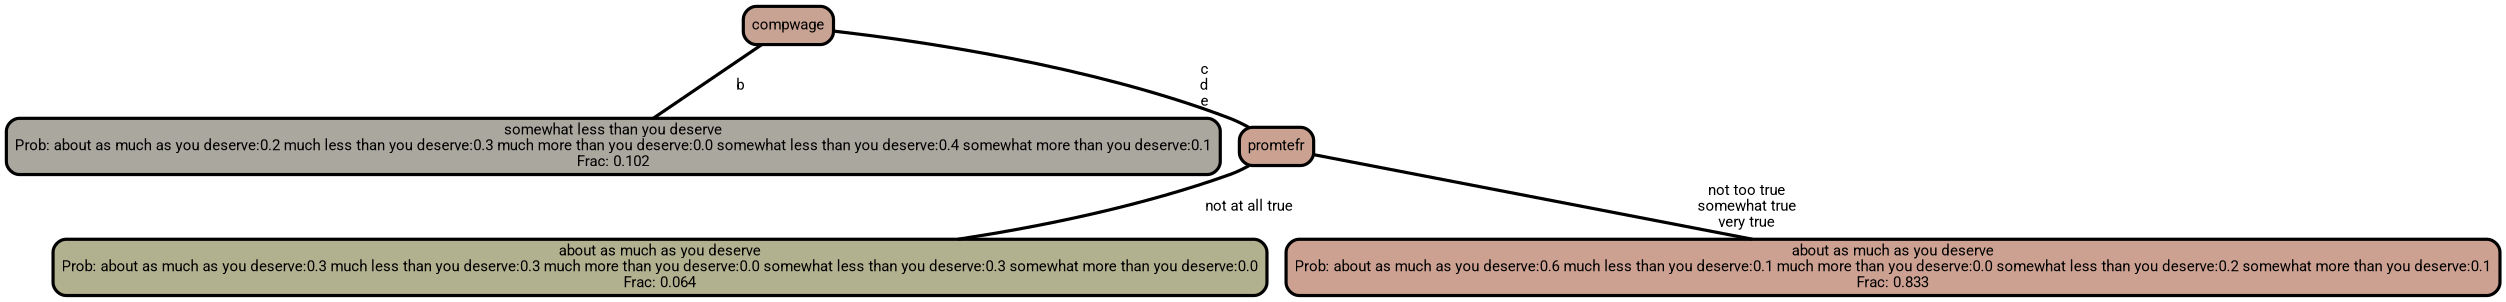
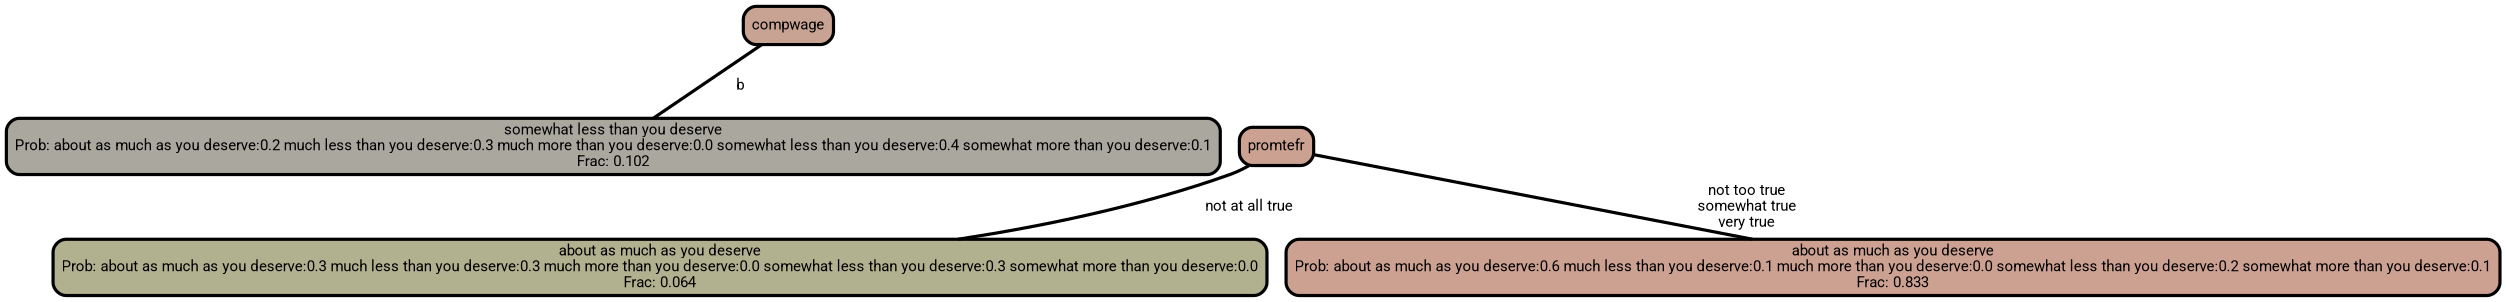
(1044, 66) -> none
